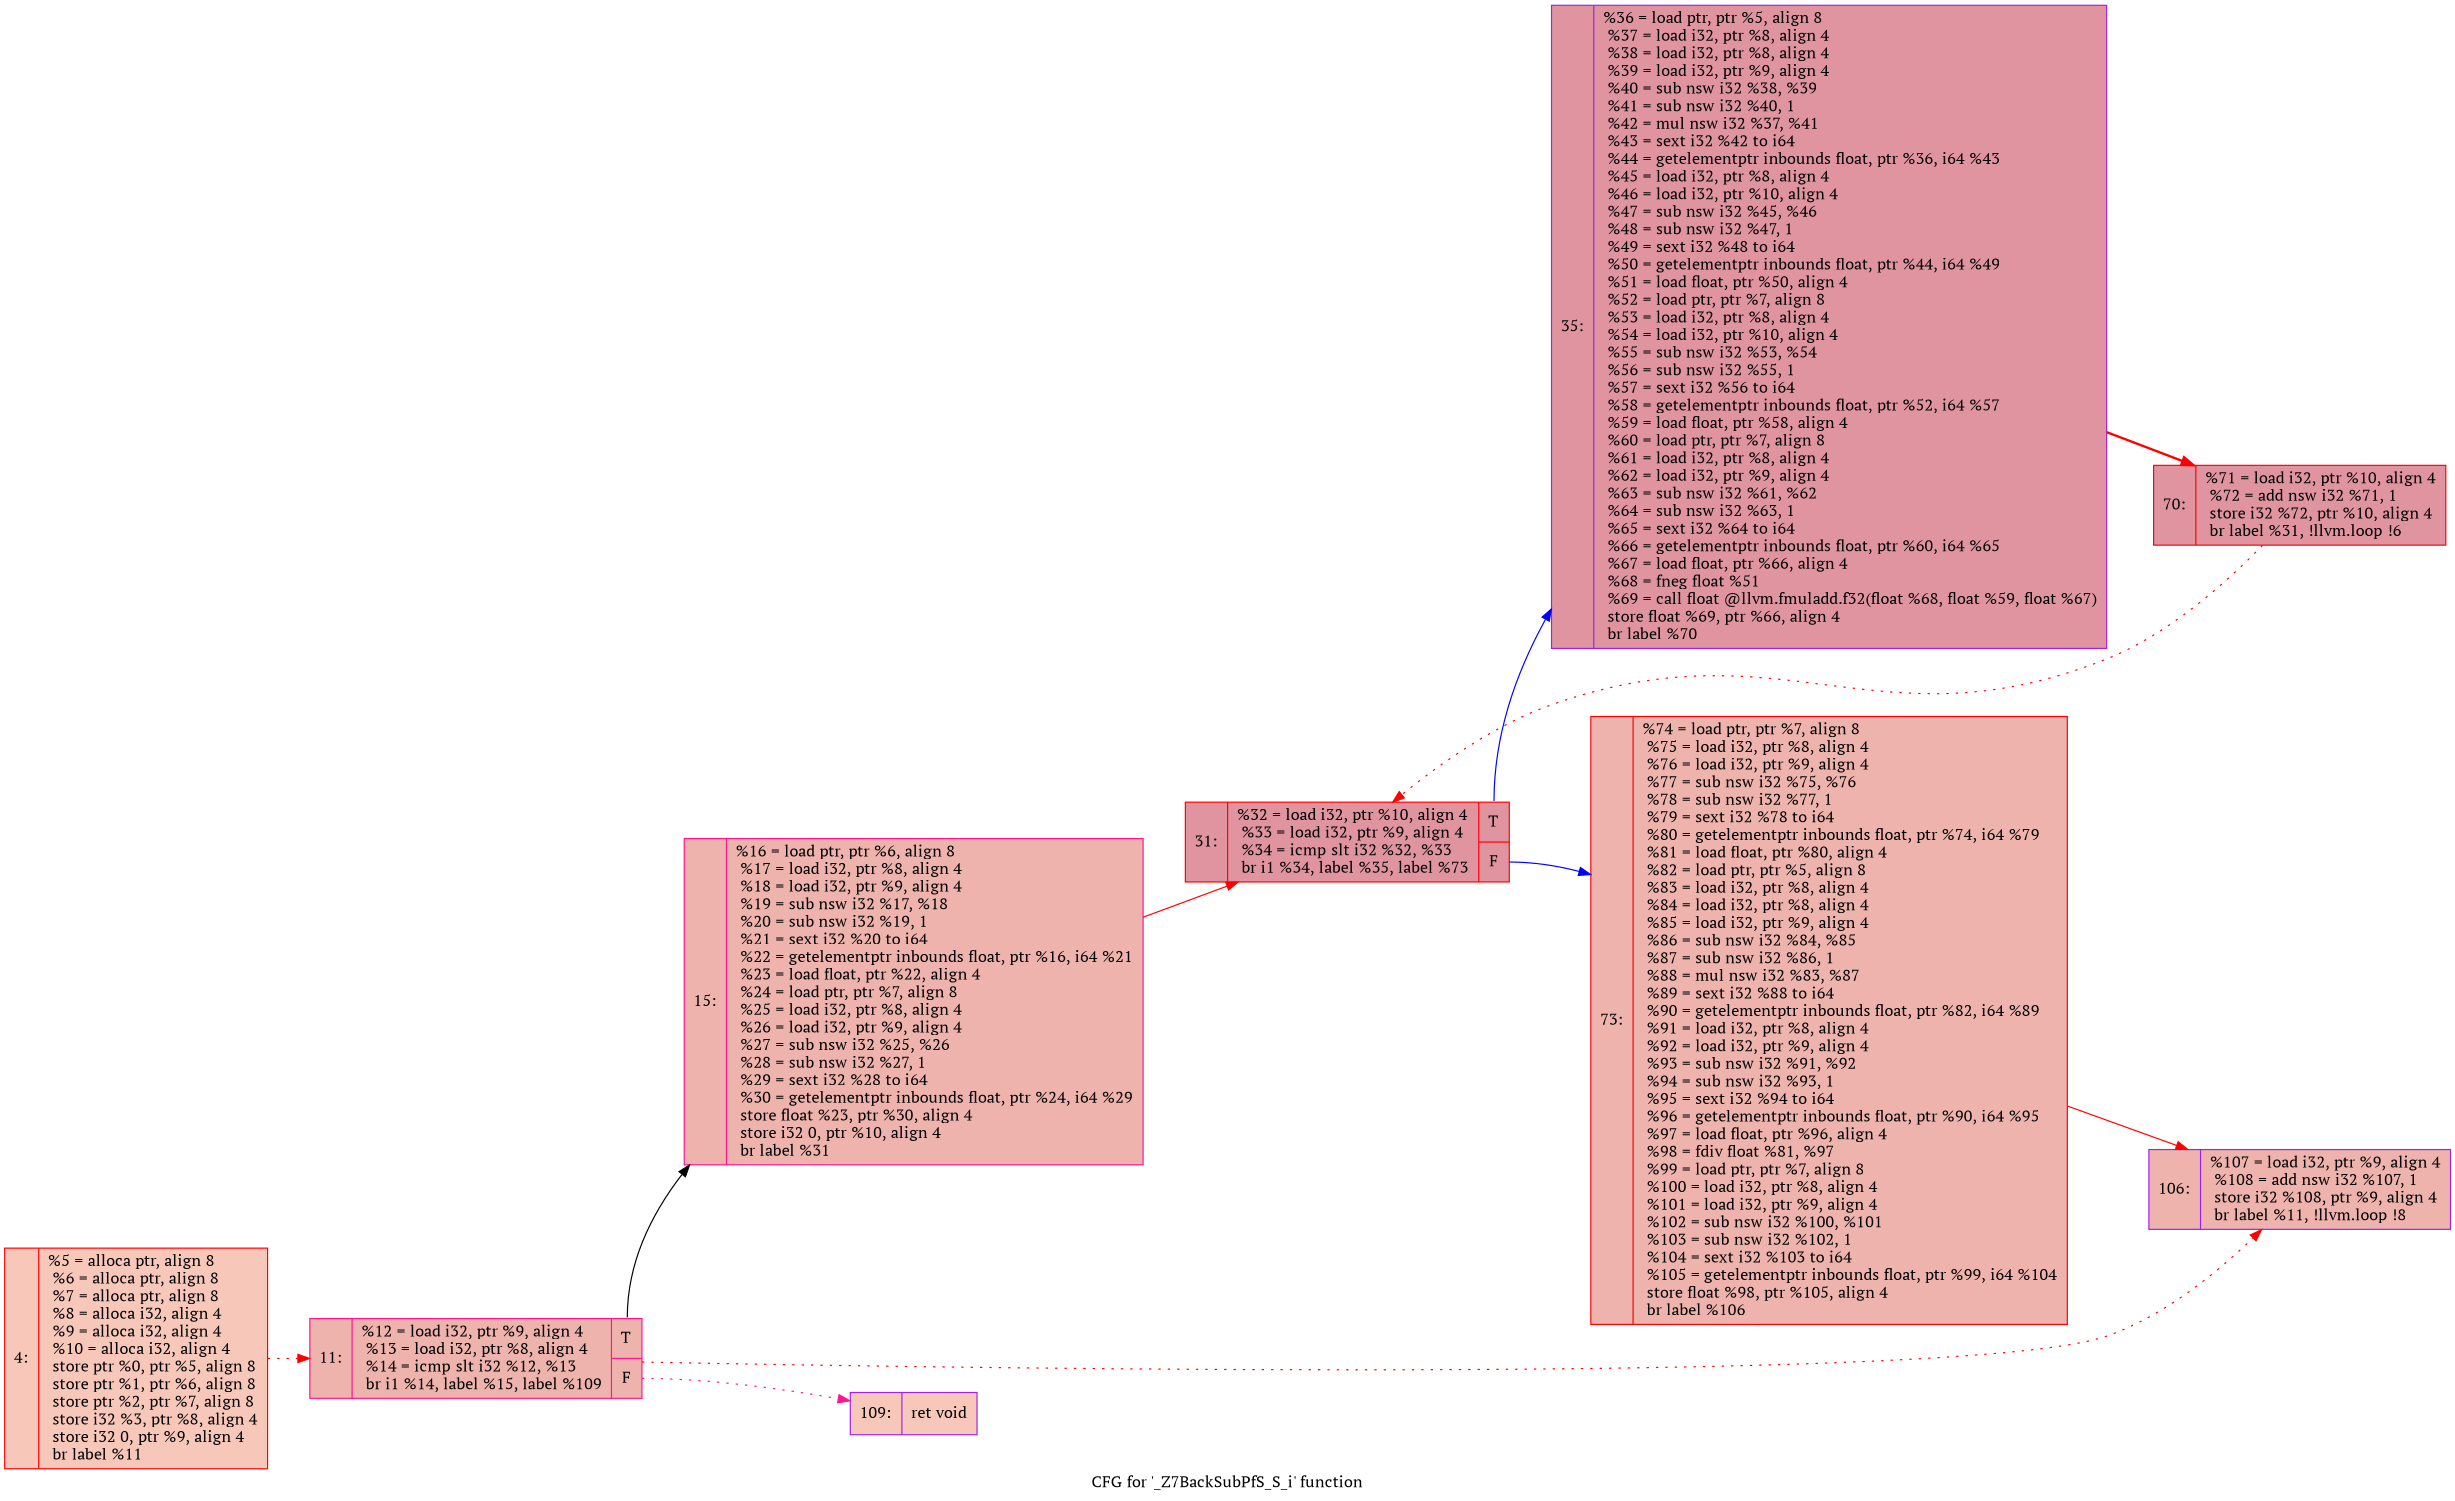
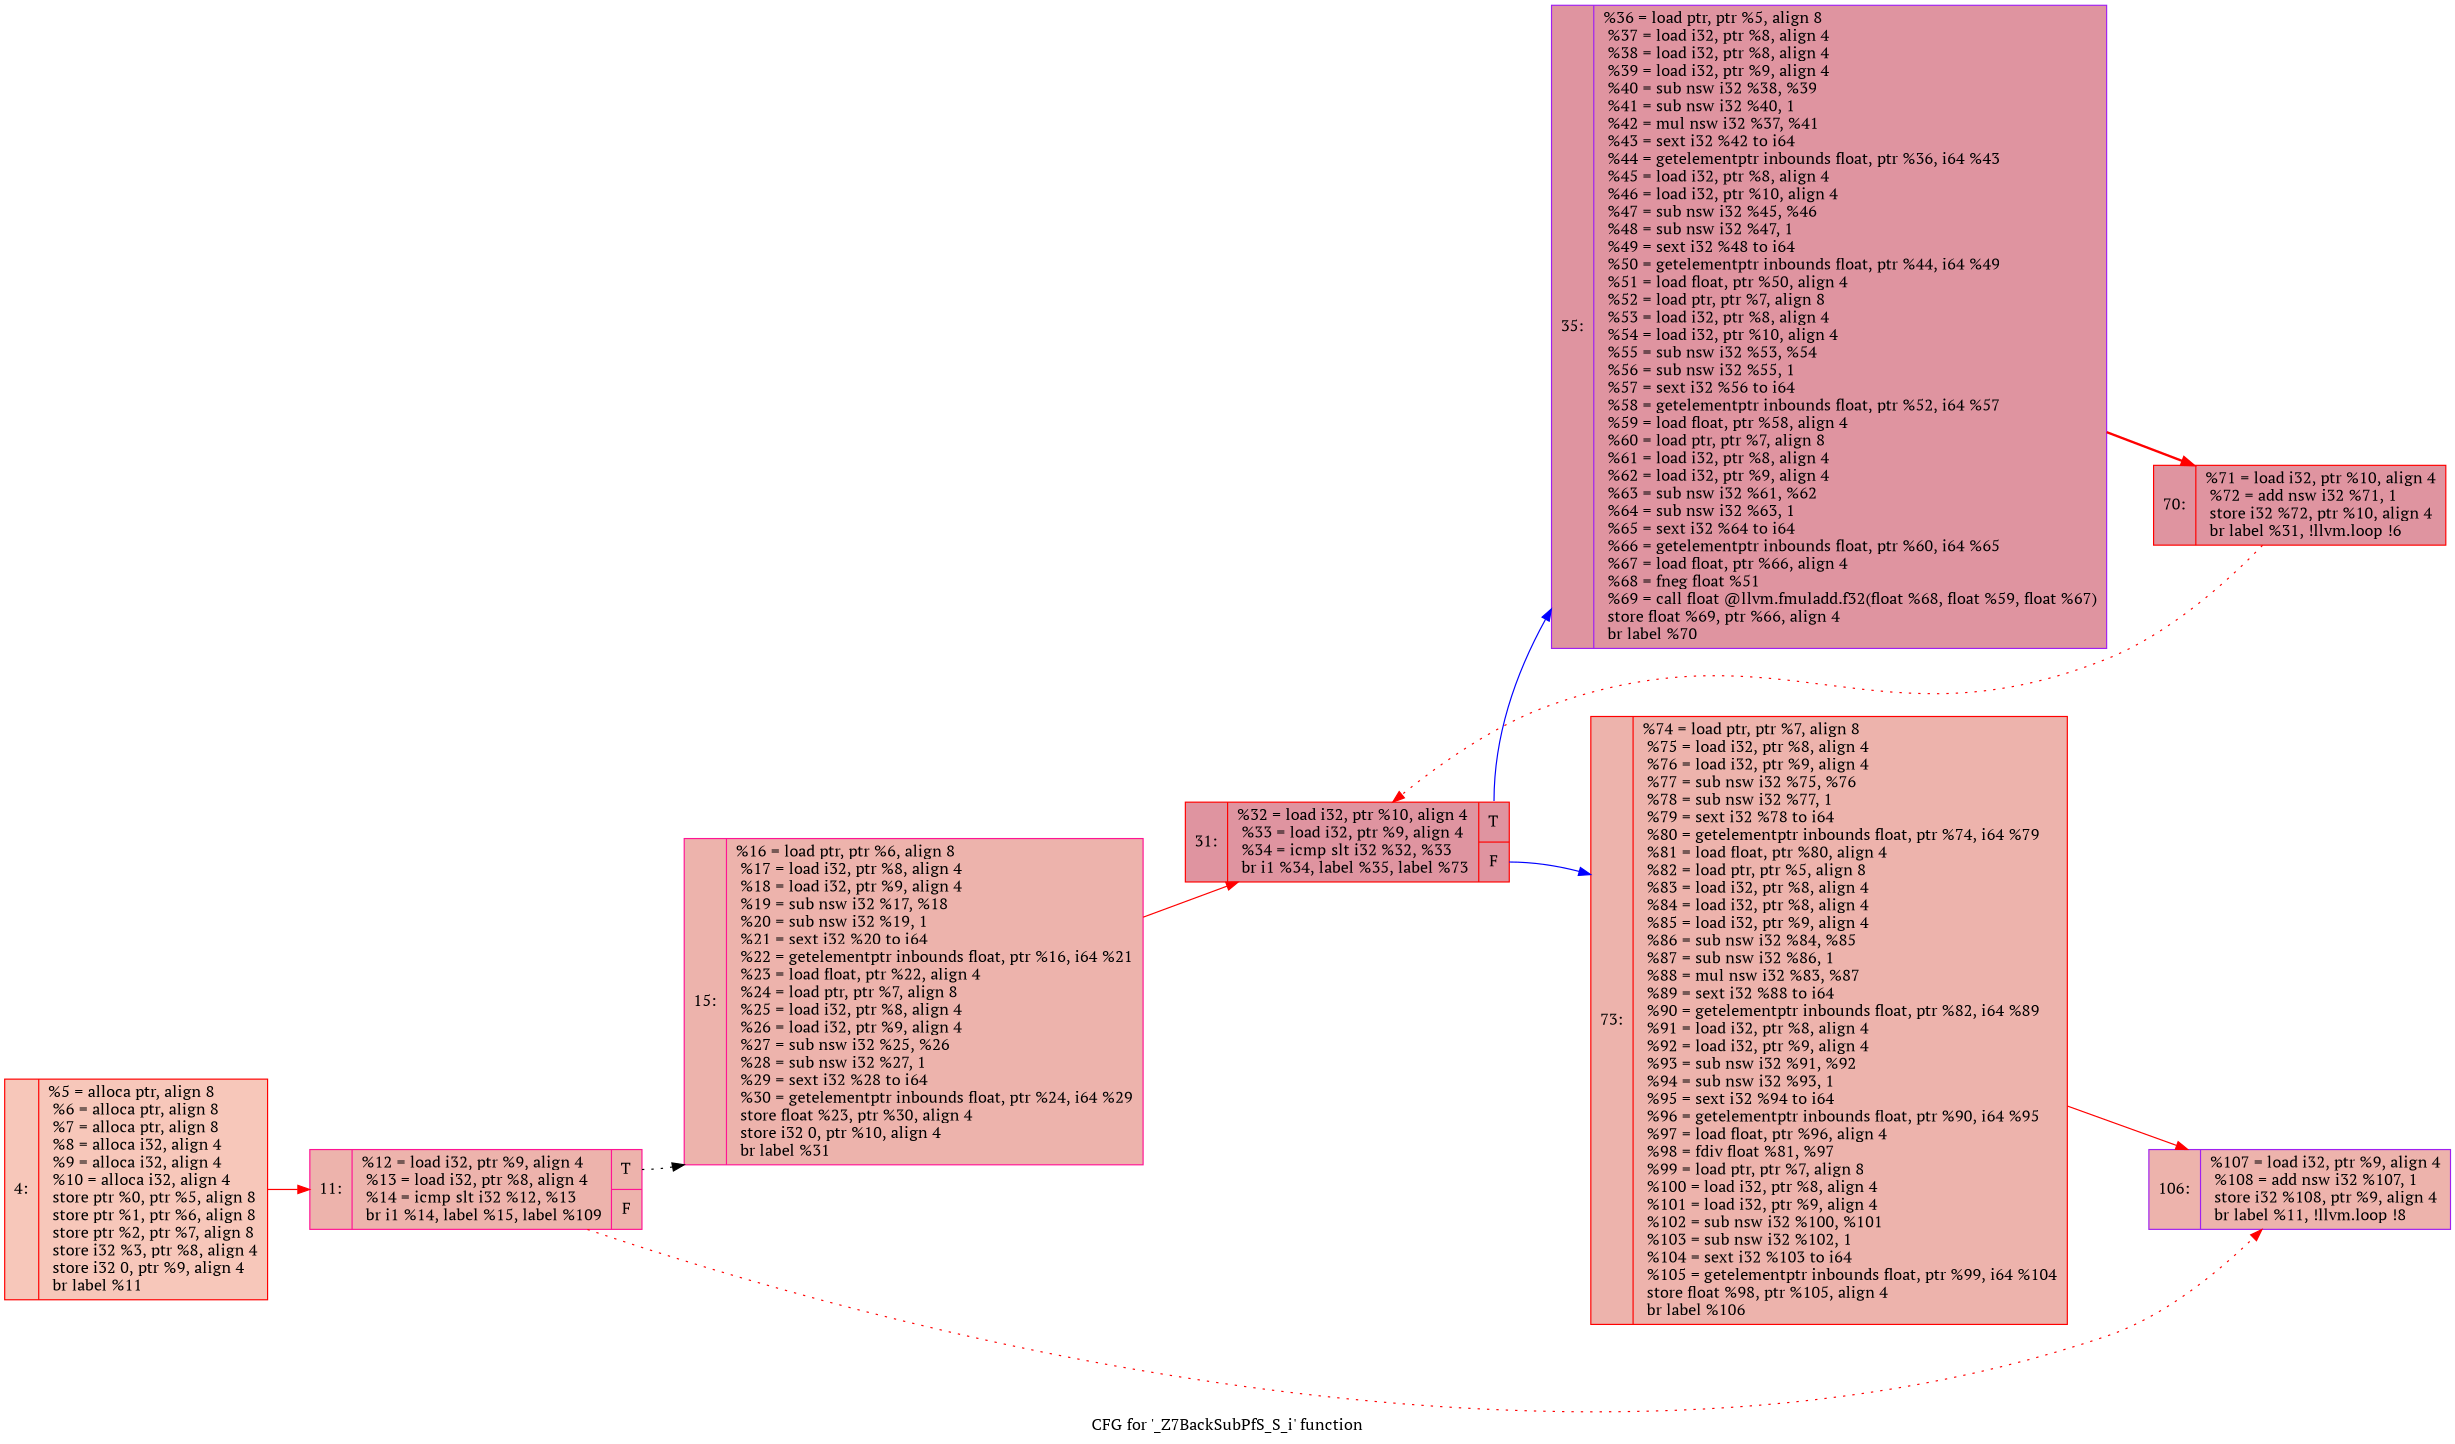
(643, 1241) -> (657, 1169)
(283, 1358) -> (283, 1189)
(914, 1414) -> none
